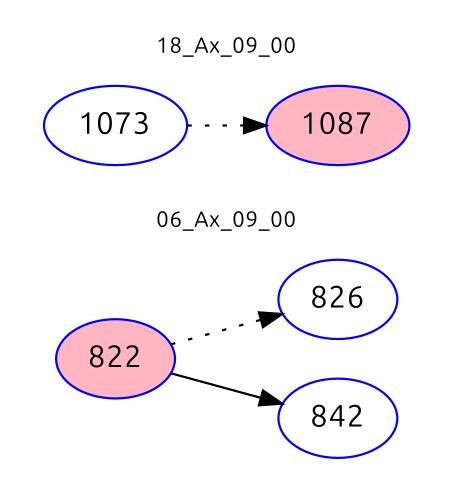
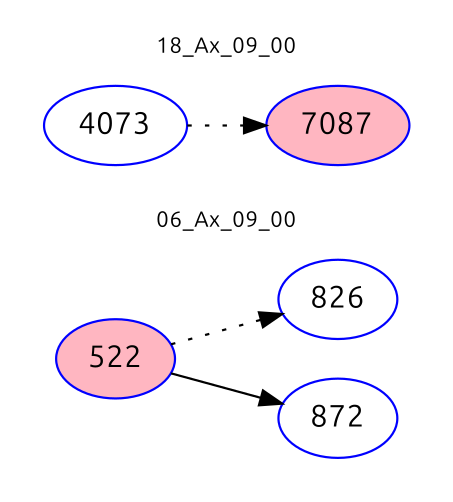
(116, 125) -> (116, 125)
(338, 125) -> (338, 125)
(116, 359) -> (116, 359)
(338, 418) -> (338, 418)
